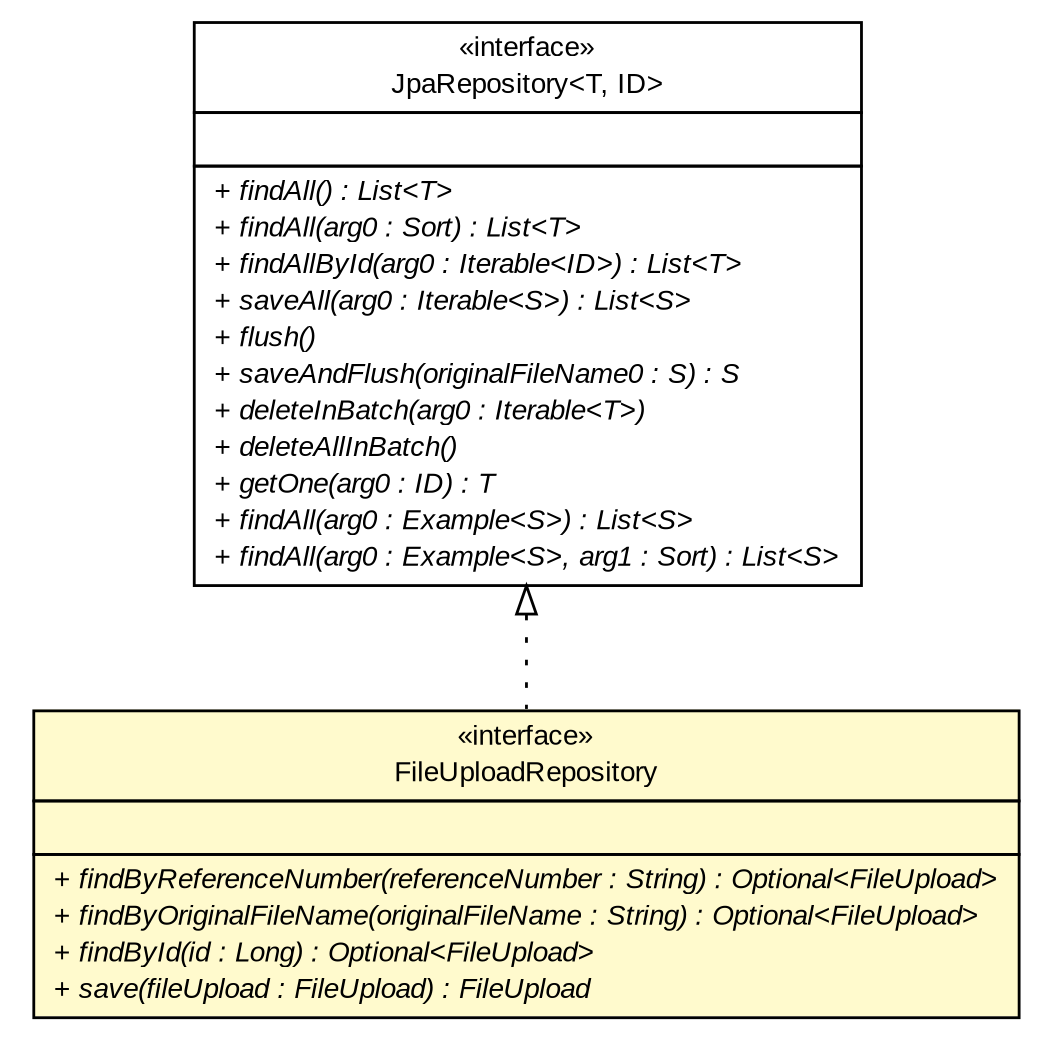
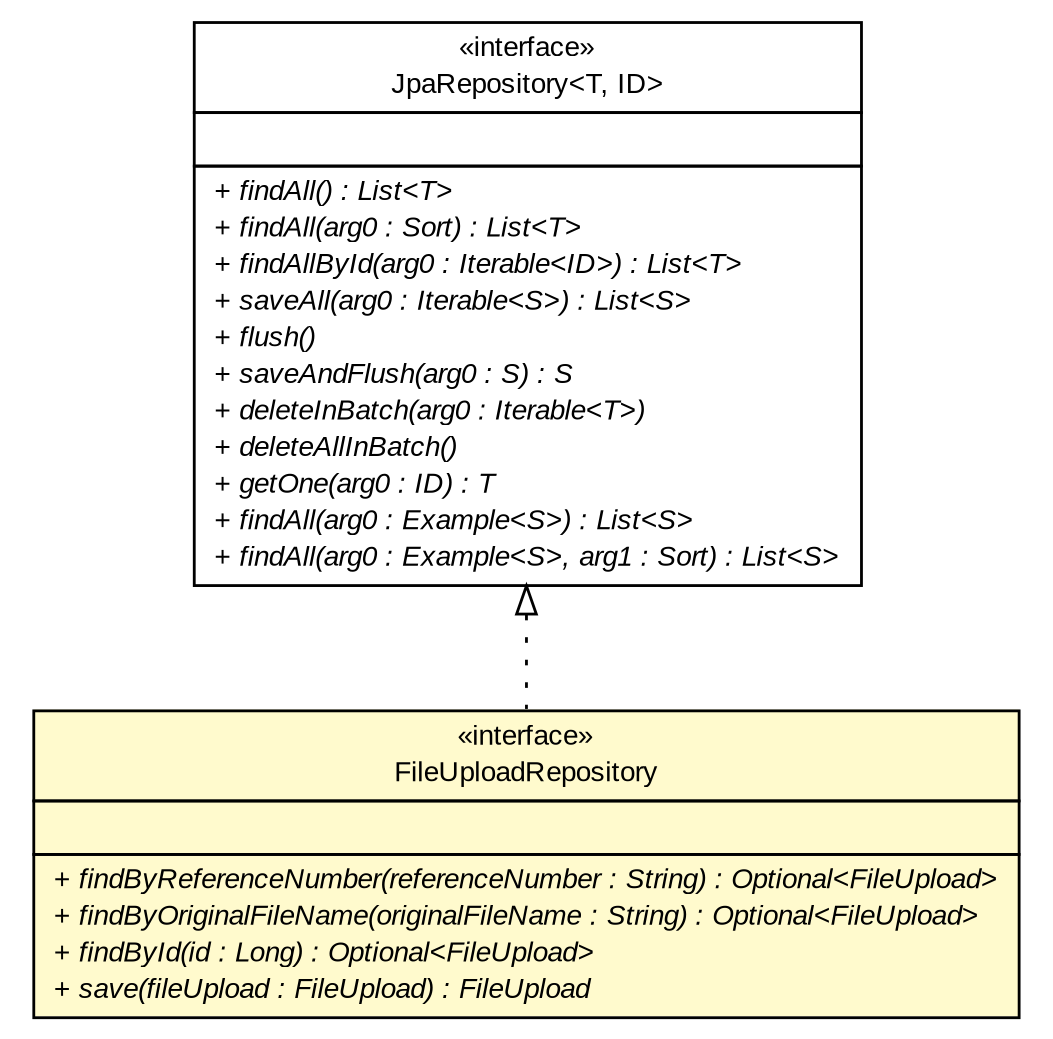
(477, 374) -> (394, 374)
